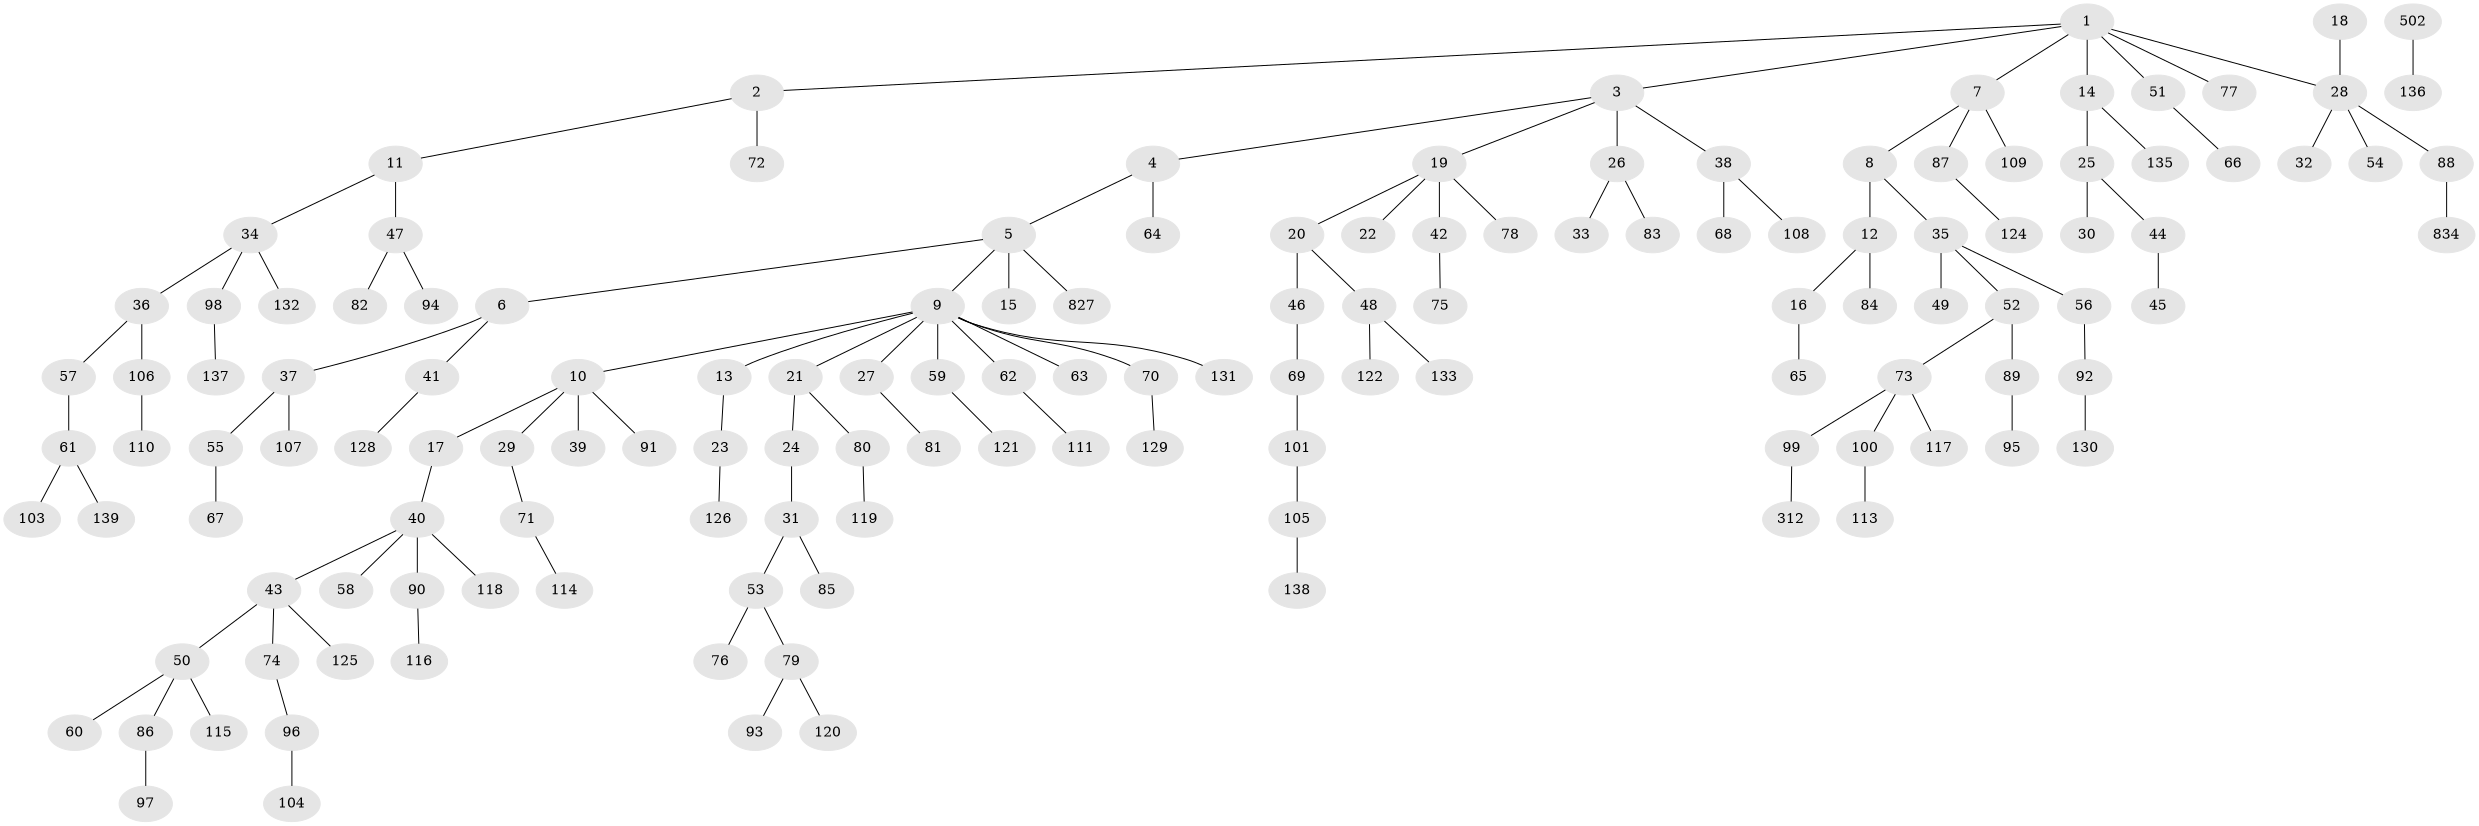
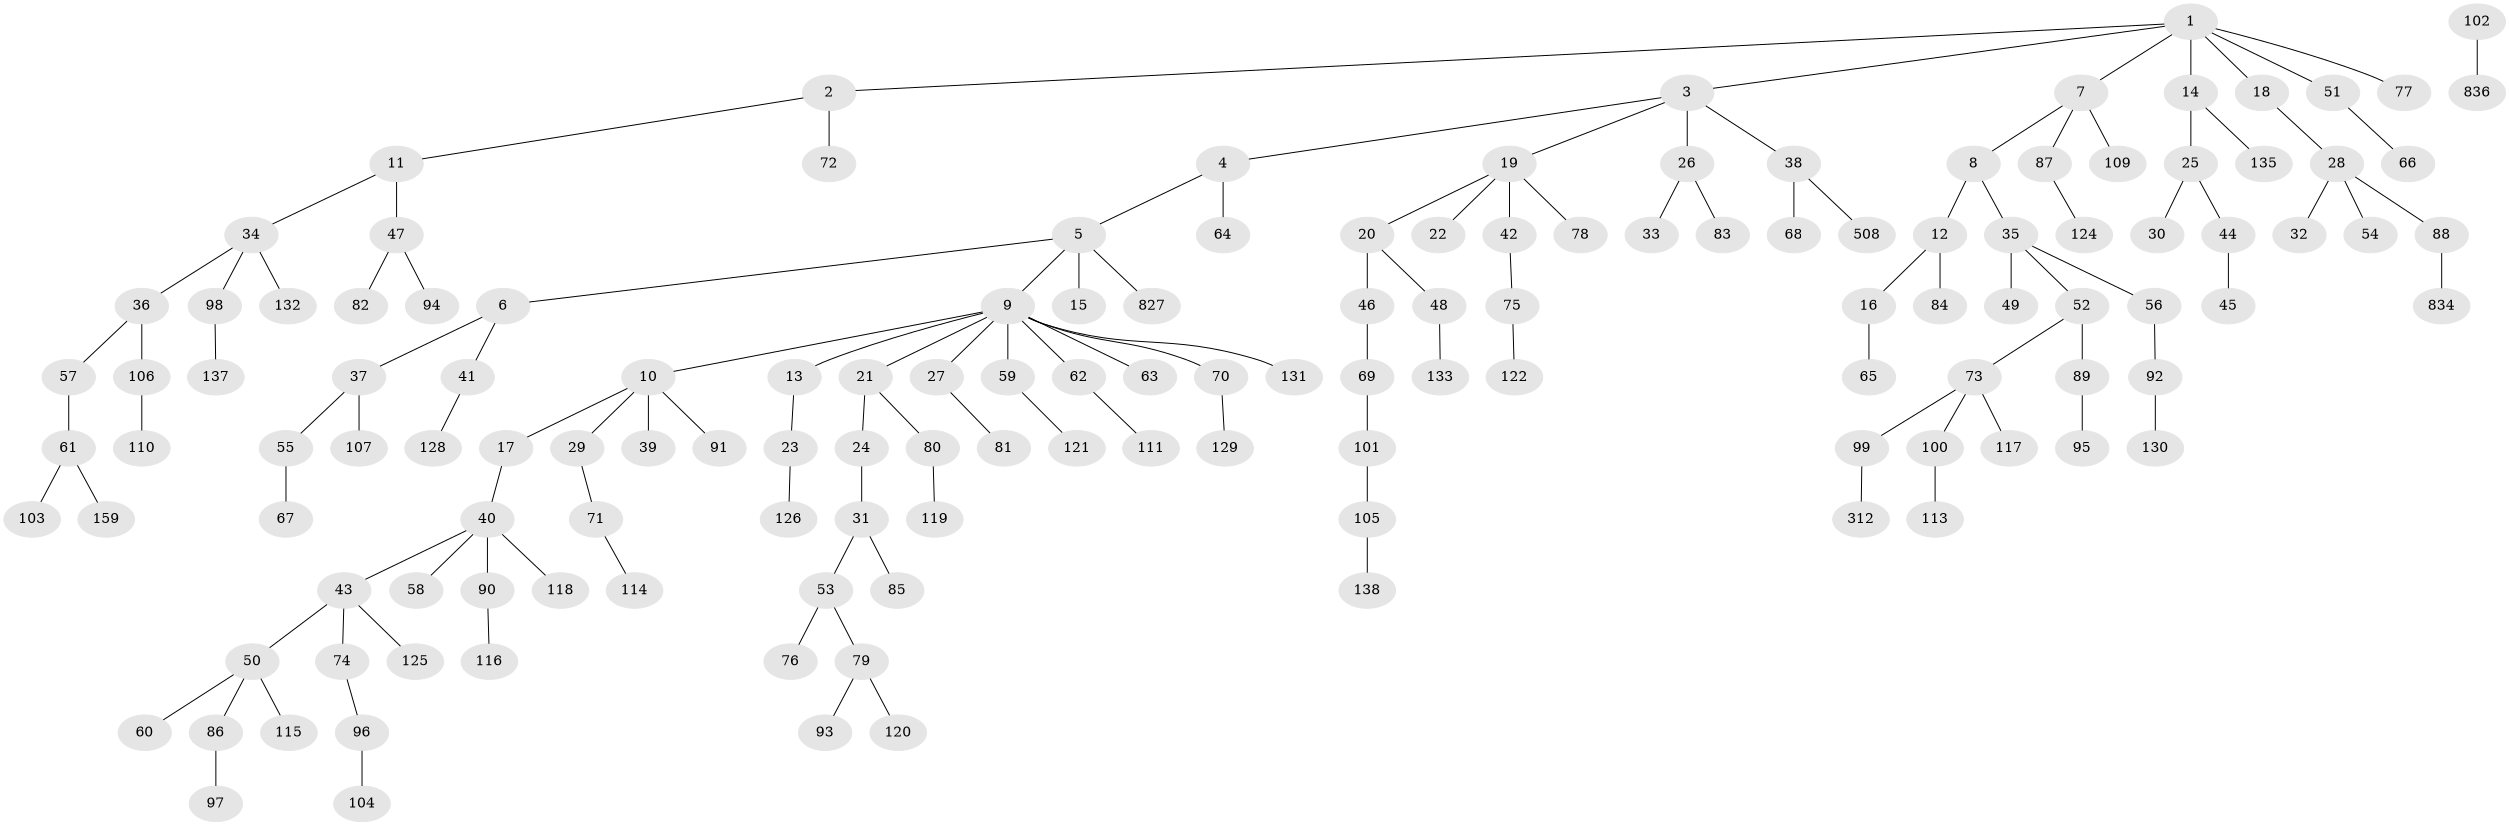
(2413, 22) -> (2477, 22)
(2214, 57) -> (2226, 57)
(2413, 93) -> (2477, 93)
(1797, 235) -> (1867, 235)
(1370, 342) -> (1513, 342)
(106, 519) -> (106, 519)
